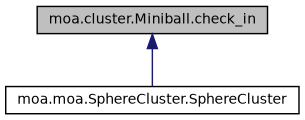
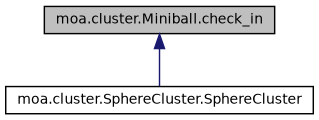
(152, 100) -> (160, 100)
